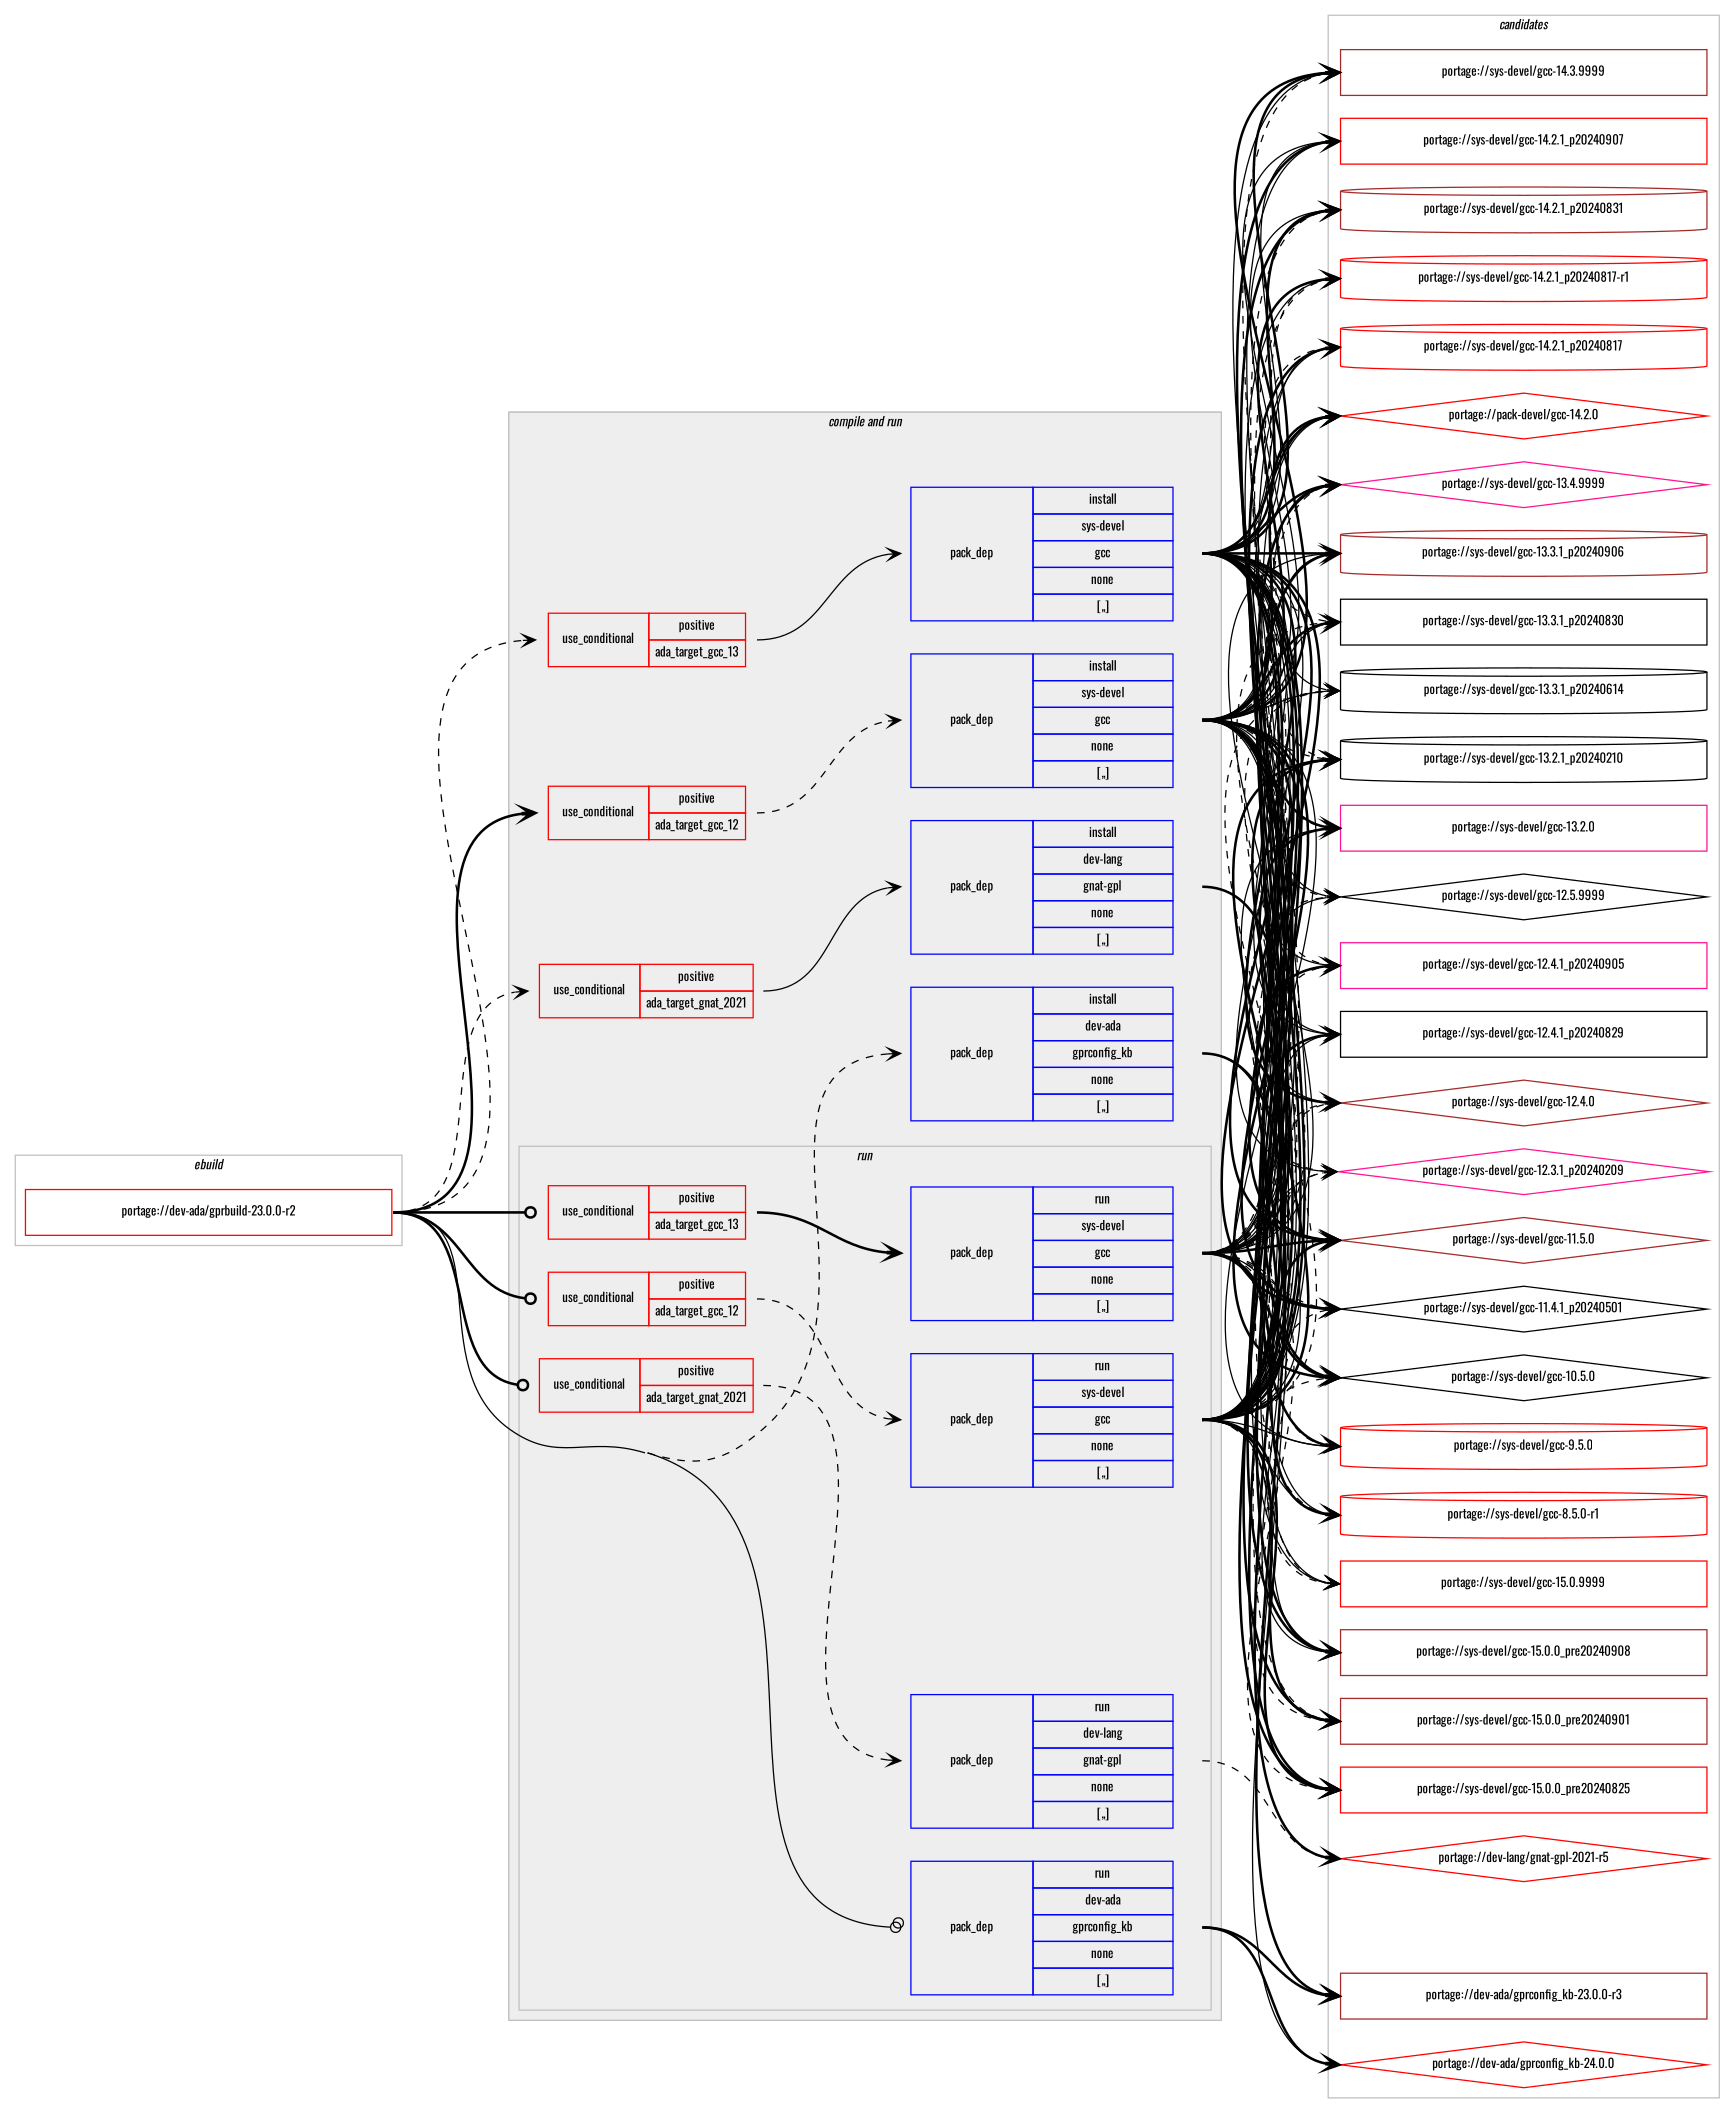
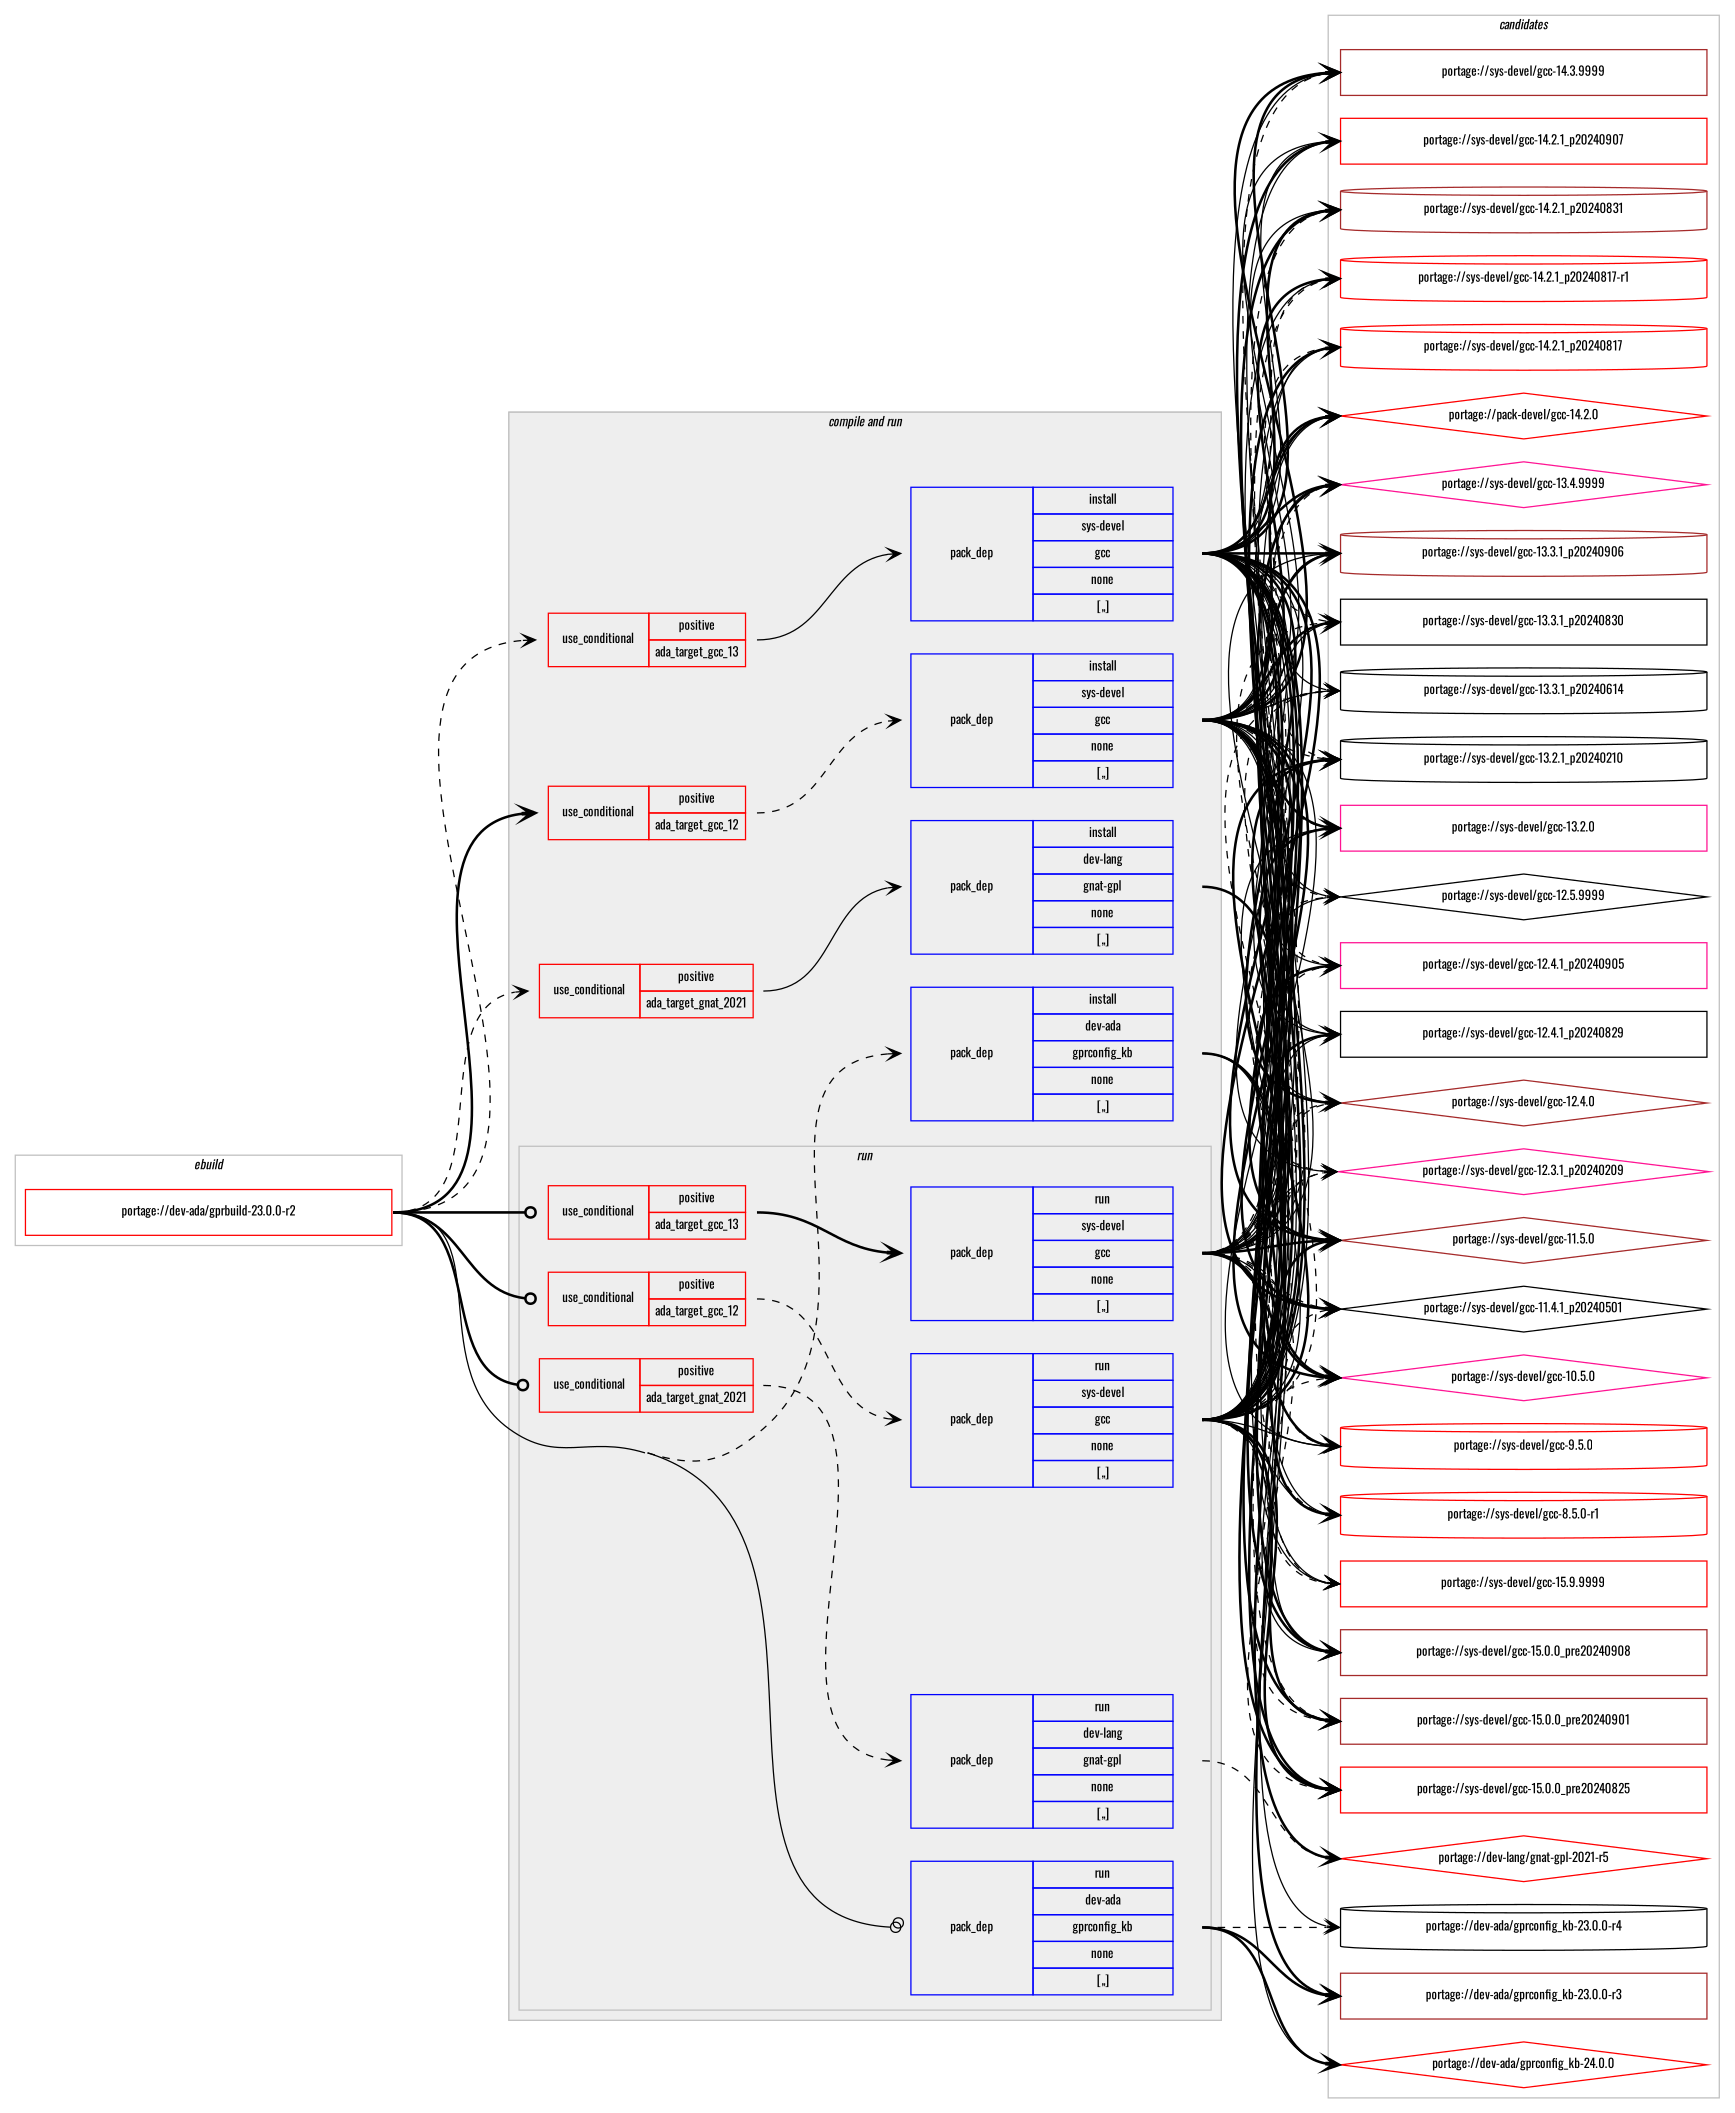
(1524, 1378) -> (1524, 1378)
(1524, 1584) -> (1524, 1584)
none -> (1524, 1927)
